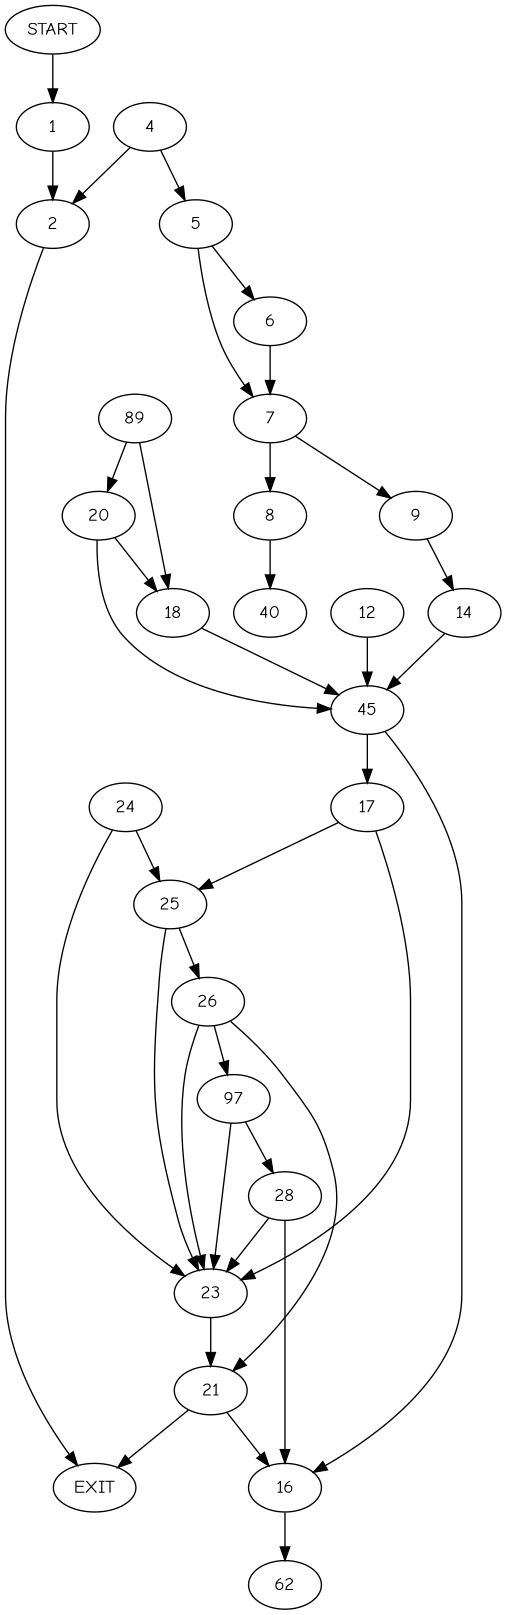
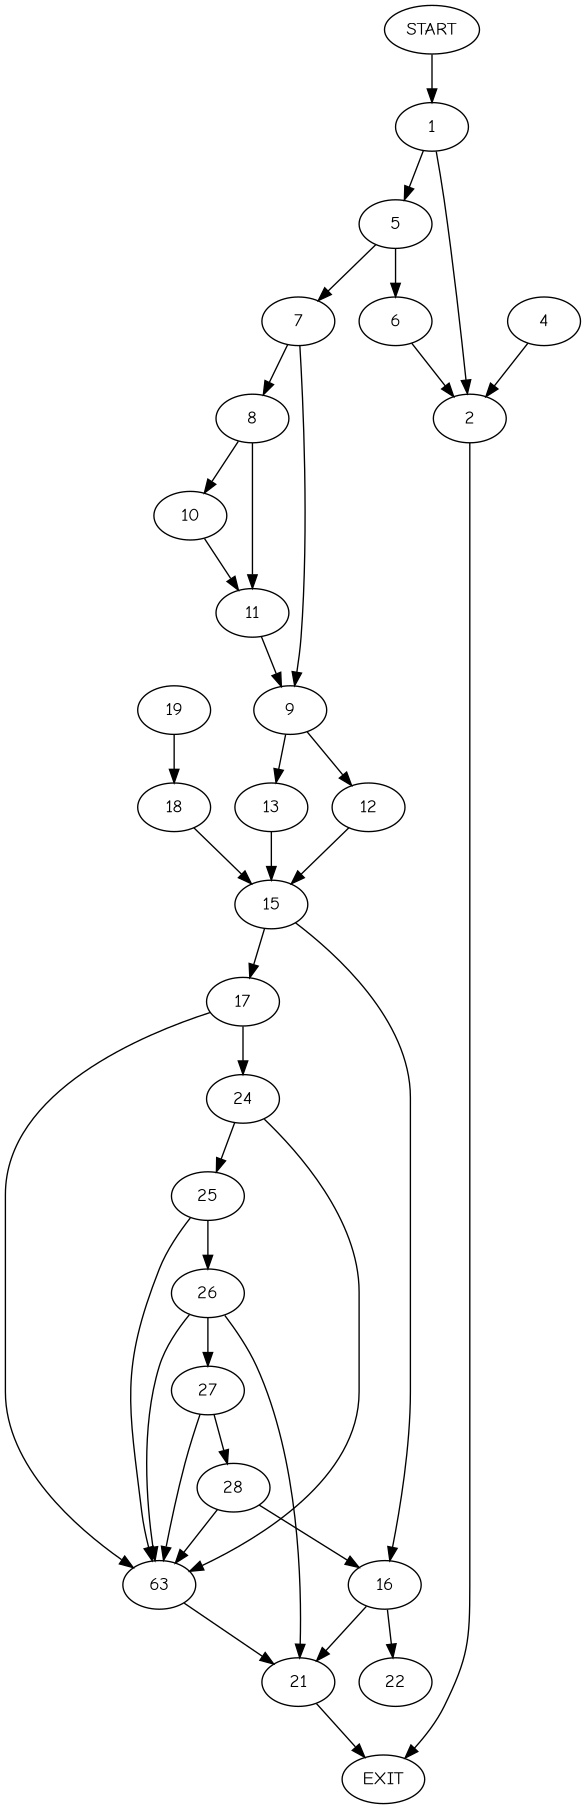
(170, 169) -> (416, 169)
(270, 363) -> (428, 365)
(135, 418) -> (174, 710)
(99, 516) -> none
none -> (252, 613)
(270, 613) -> (190, 516)
(465, 613) -> (271, 807)
(367, 710) -> (271, 905)
none -> (325, 753)
(275, 853) -> (243, 1044)
(234, 1099) -> (208, 1390)
(211, 1293) -> (159, 1585)
(244, 1434) -> (346, 1629)
(285, 1585) -> (396, 1682)
